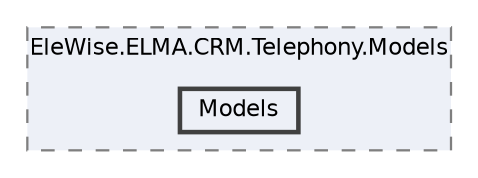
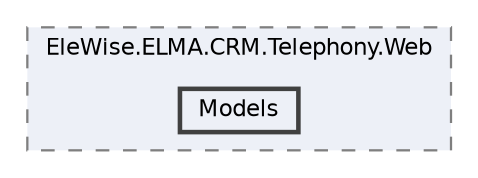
(239, 49) -> (239, 49)
